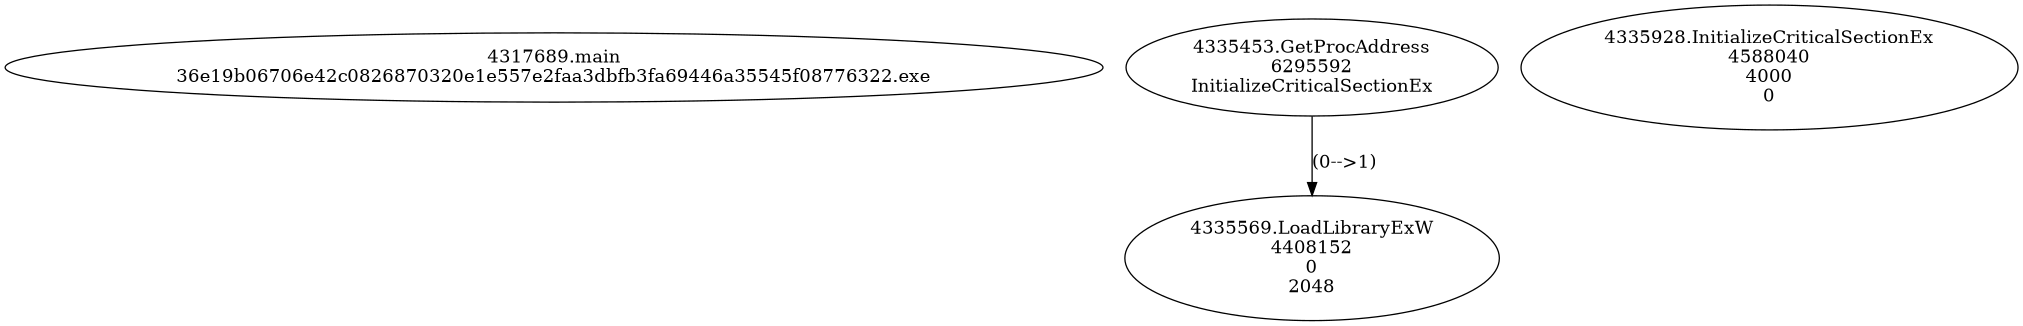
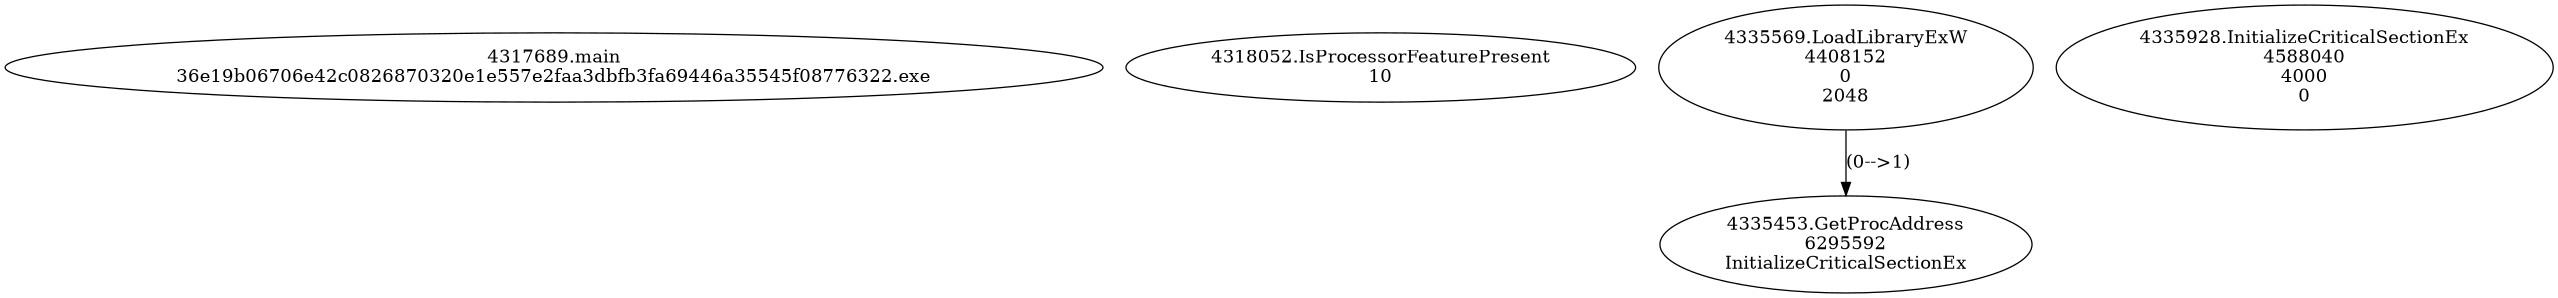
none -> (1381, 67)
(1312, 149) -> (1846, 156)
